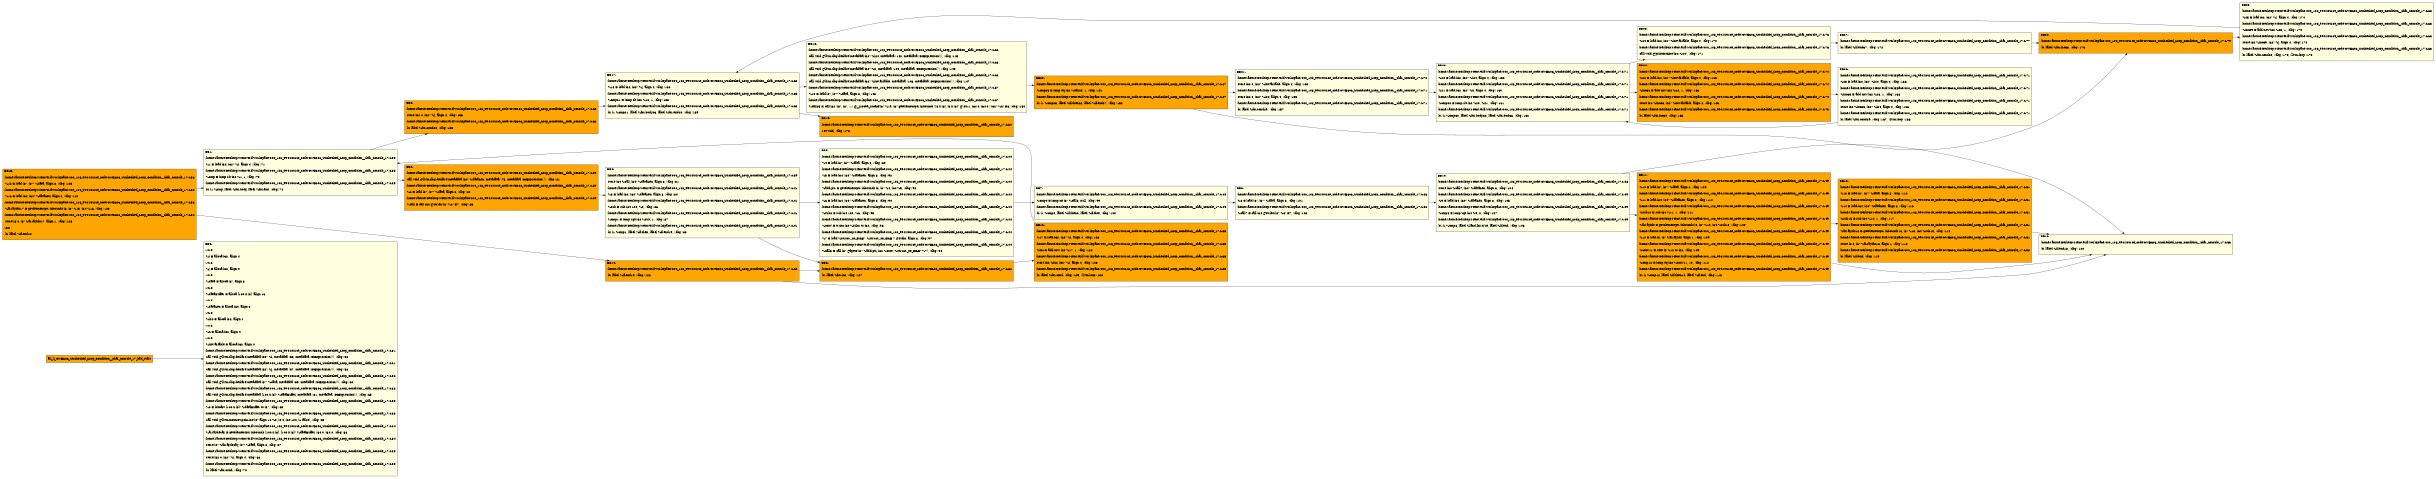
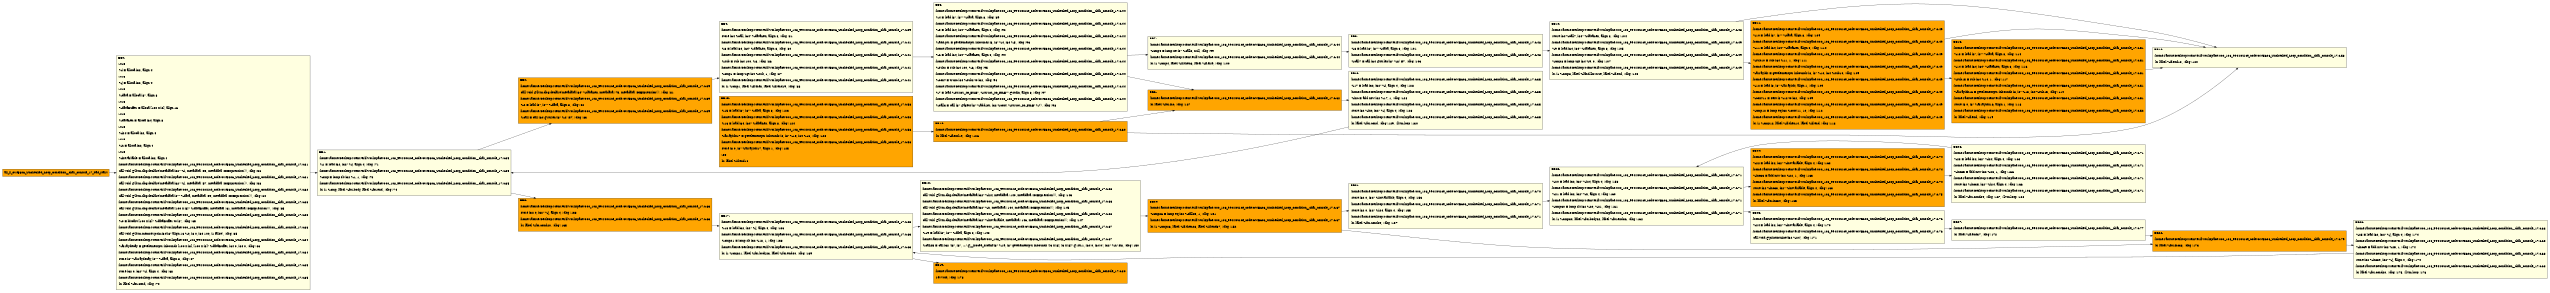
(199, 189) -> (313, 173)
(787, 252) -> (1160, 83)
(1131, 252) -> (1446, 100)
